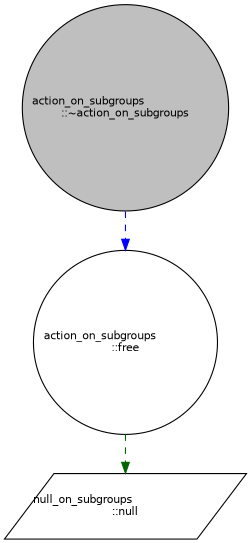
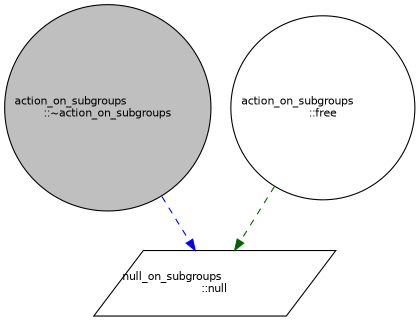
(125, 225) -> (176, 219)
